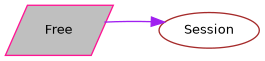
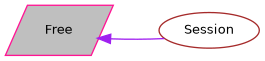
(128, 21) -> (138, 39)
